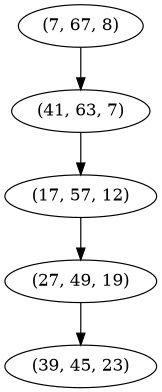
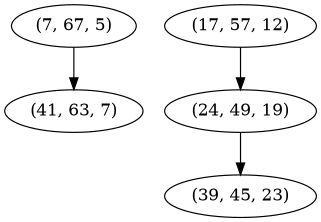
(81, 26) -> (74, 26)
(81, 148) -> none
(81, 281) -> (241, 111)
